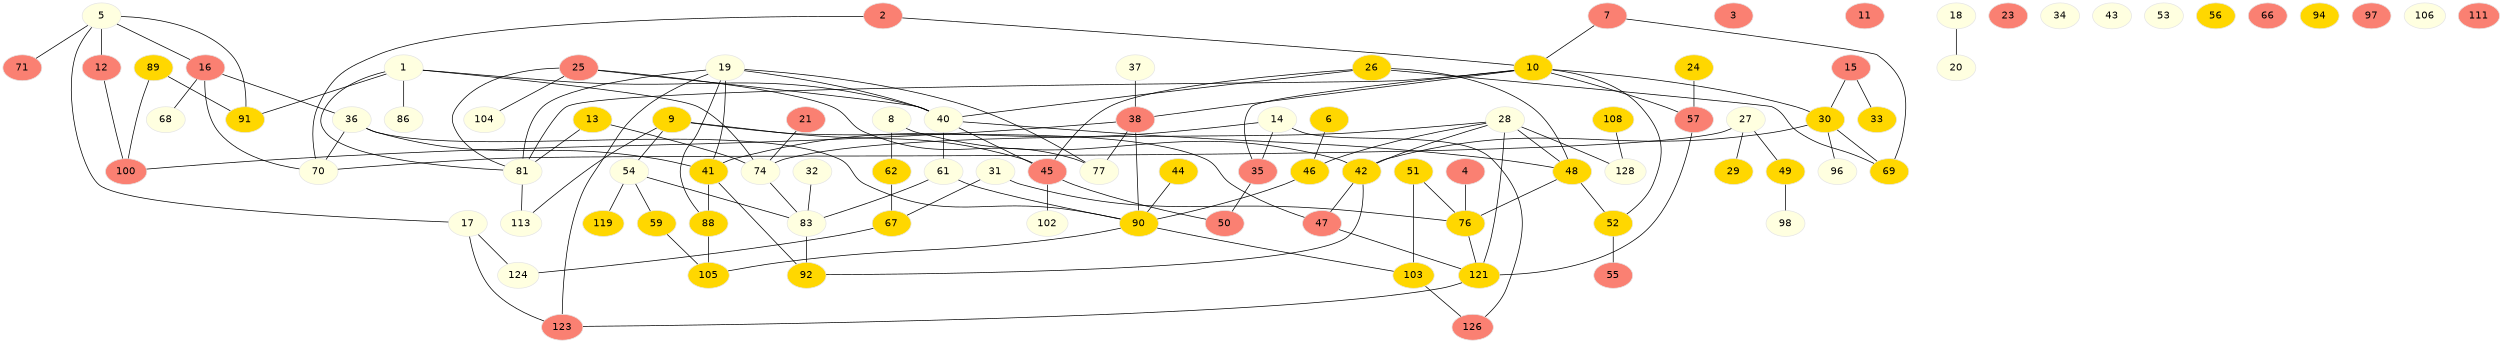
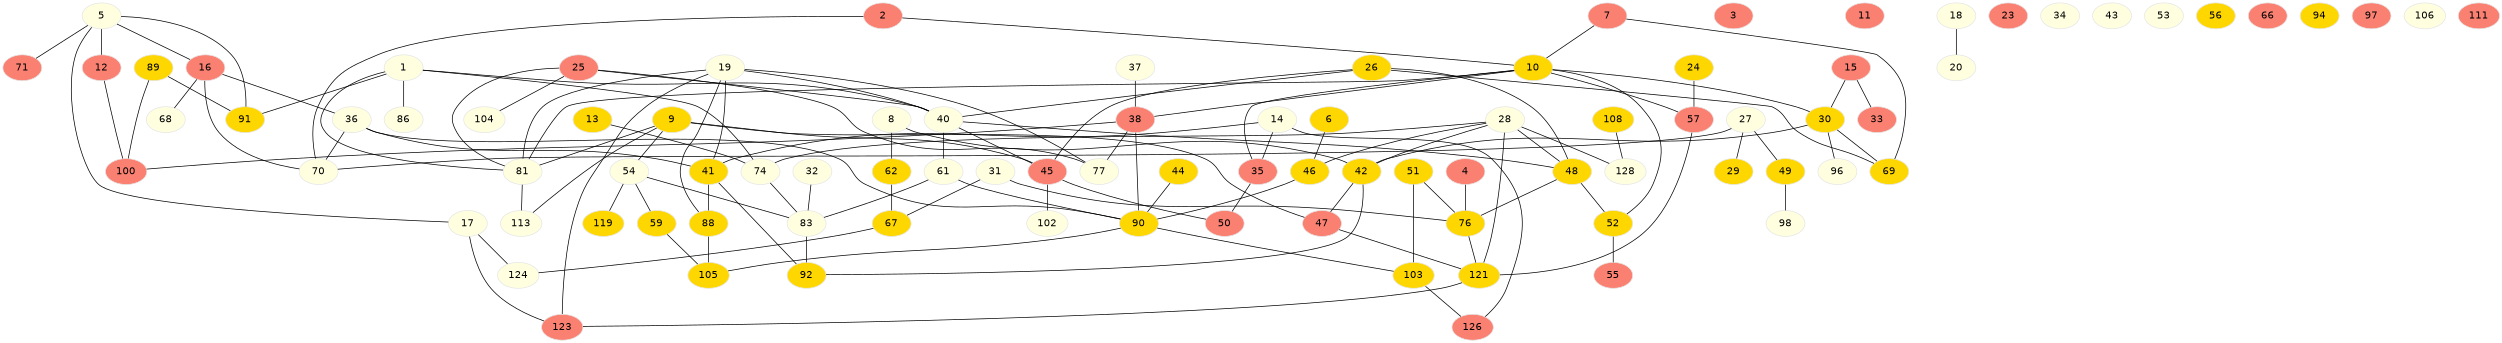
(806, 120) -> none
(1877, 120) -> (1877, 120)
(558, 146) -> (597, 146)
